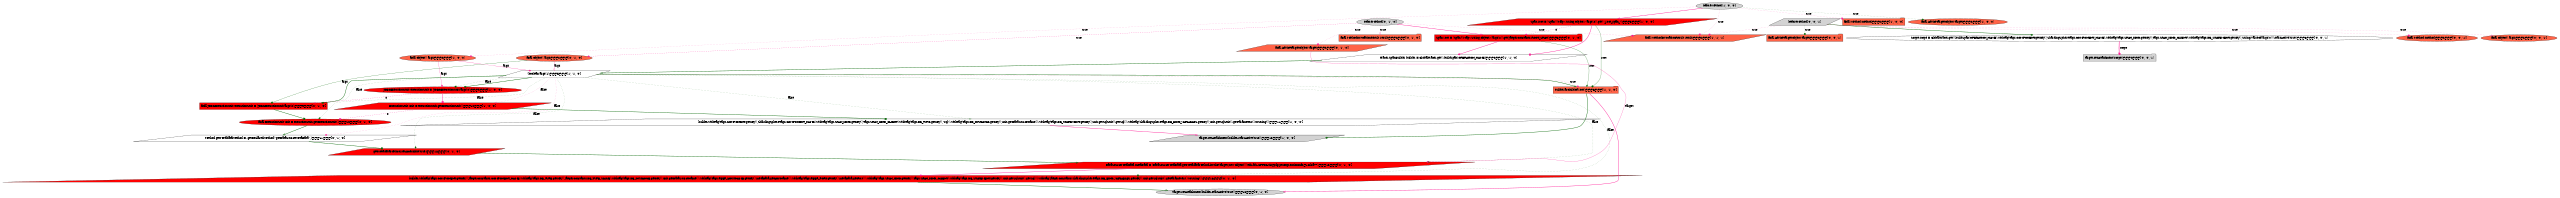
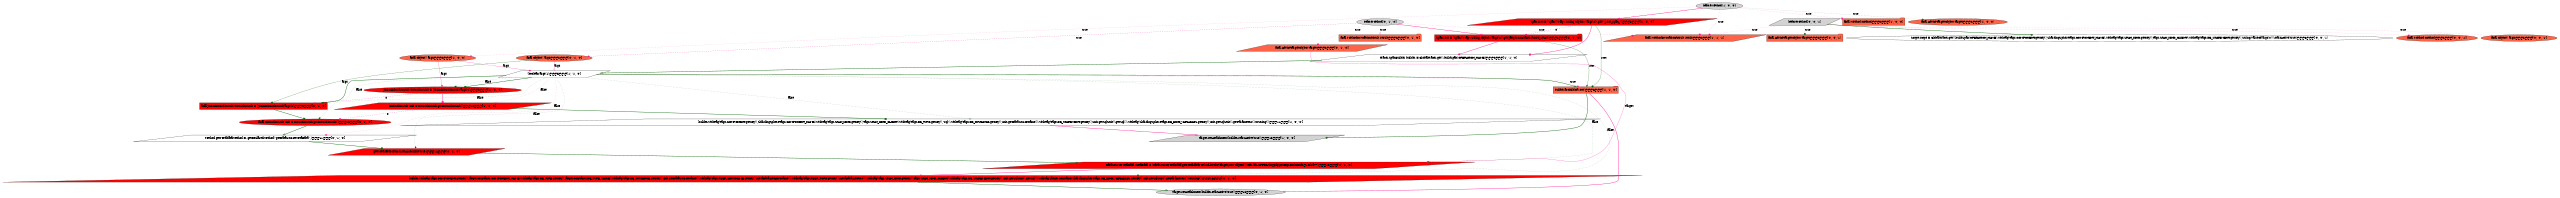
(2120, 58) -> none
